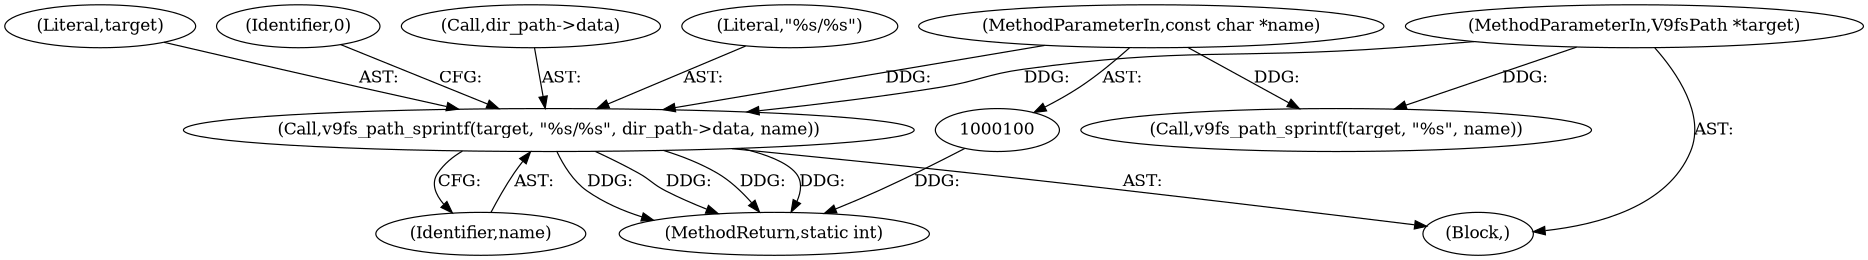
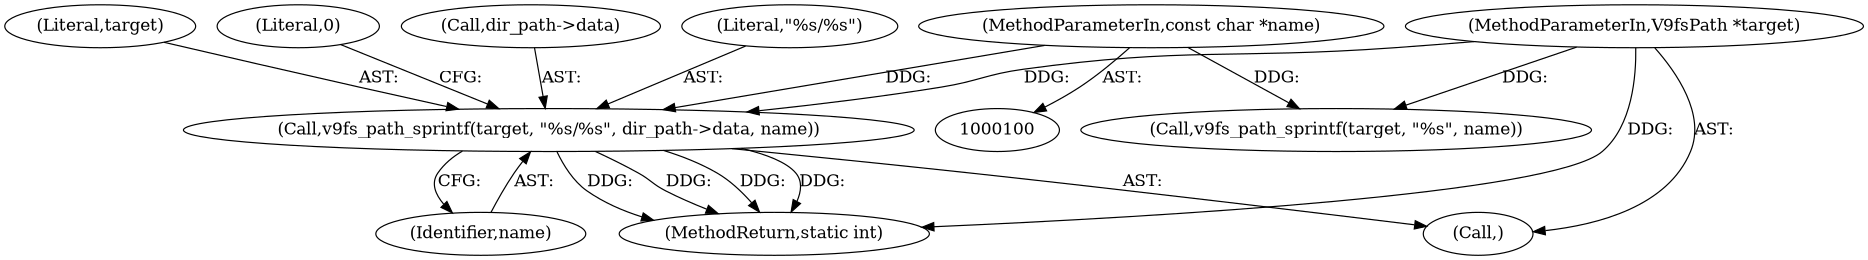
(298, 26) -> (298, 26)
(901, 180) -> (1327, 202)
(1478, 234) -> (1478, 234)
